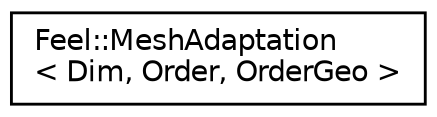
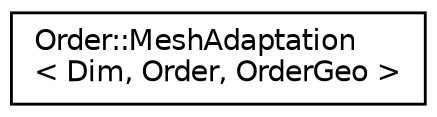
(218, 59) -> (218, 59)
